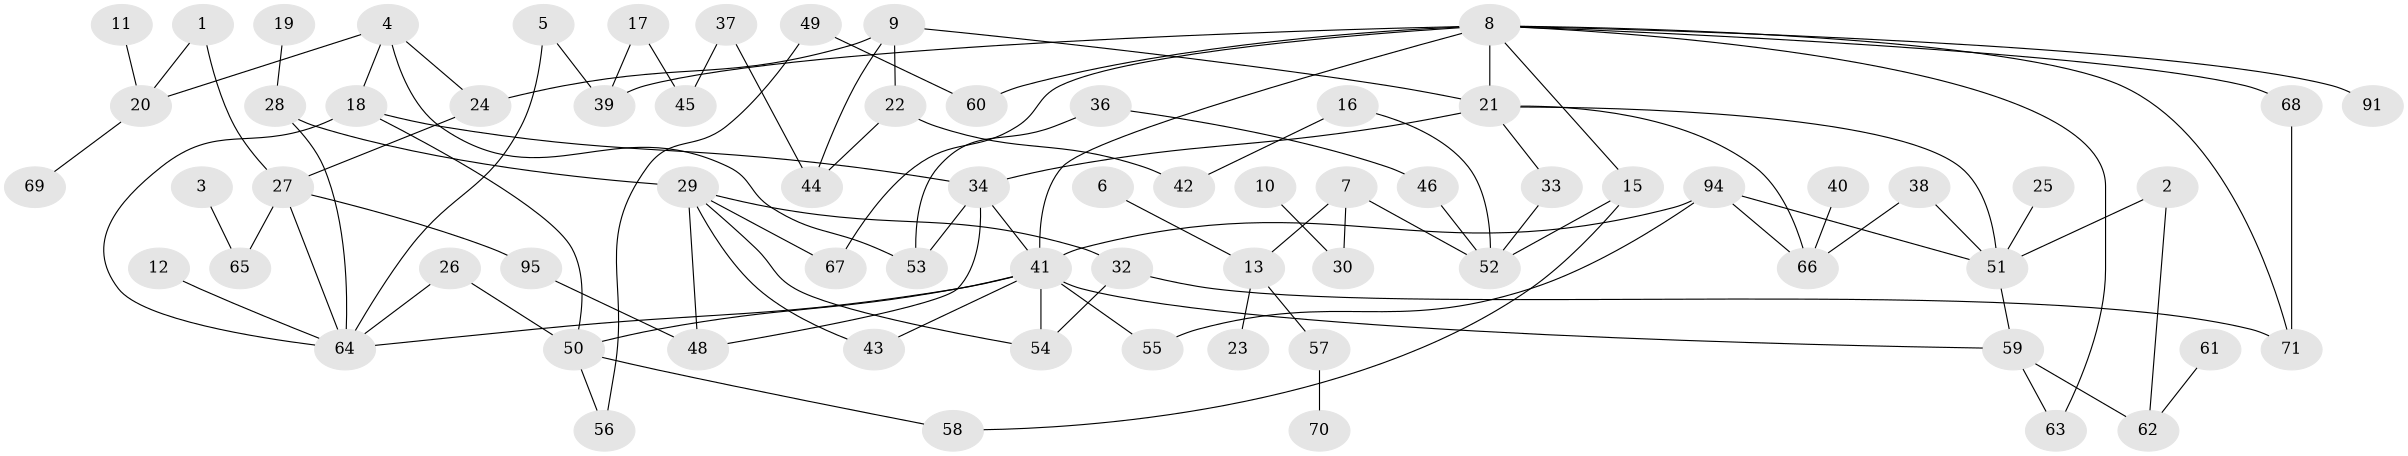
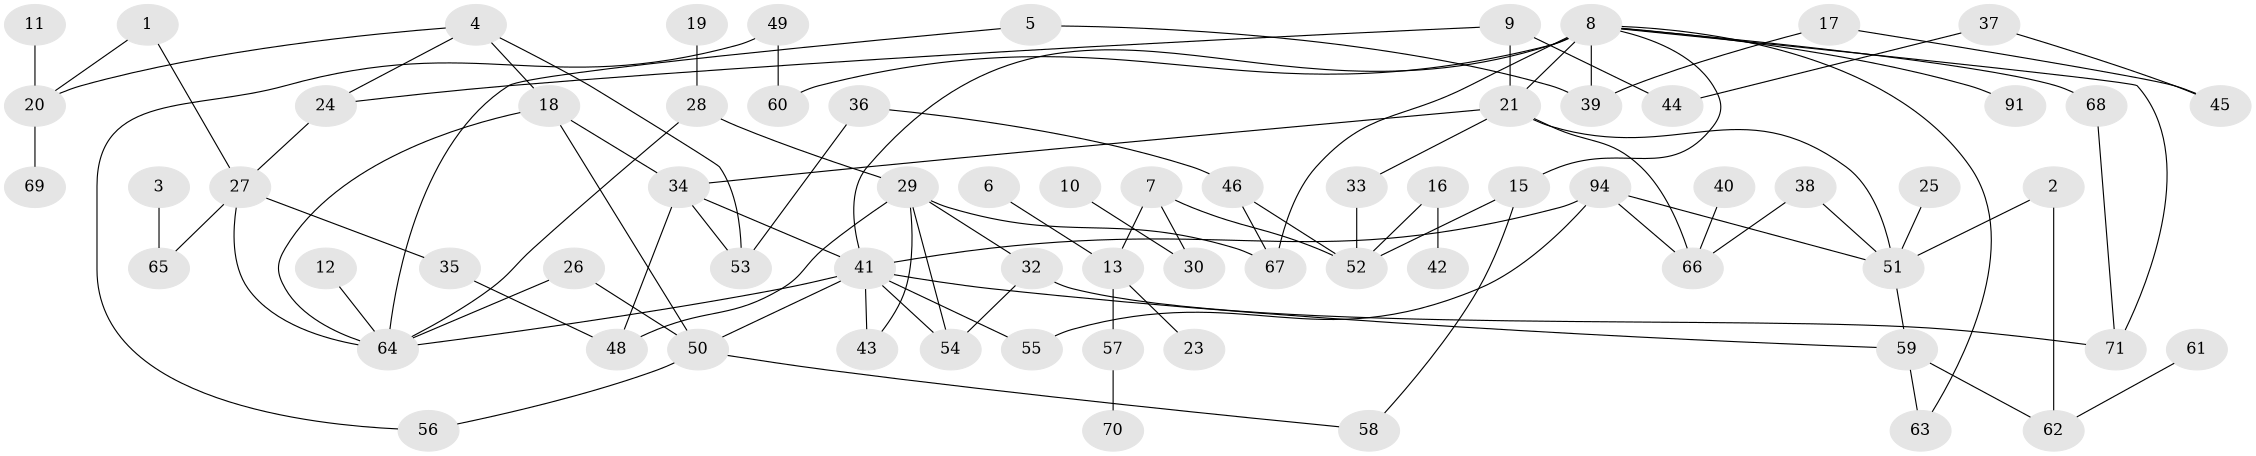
(895, 106) -> none
none -> (1250, 219)
(531, 268) -> (450, 268)
